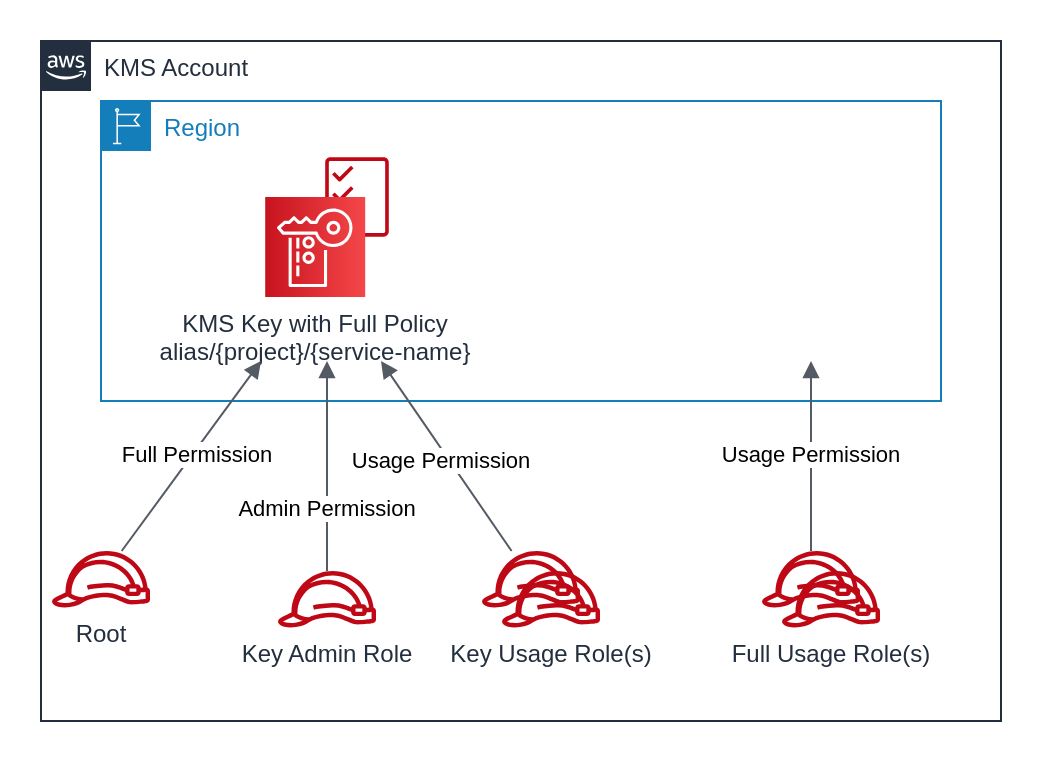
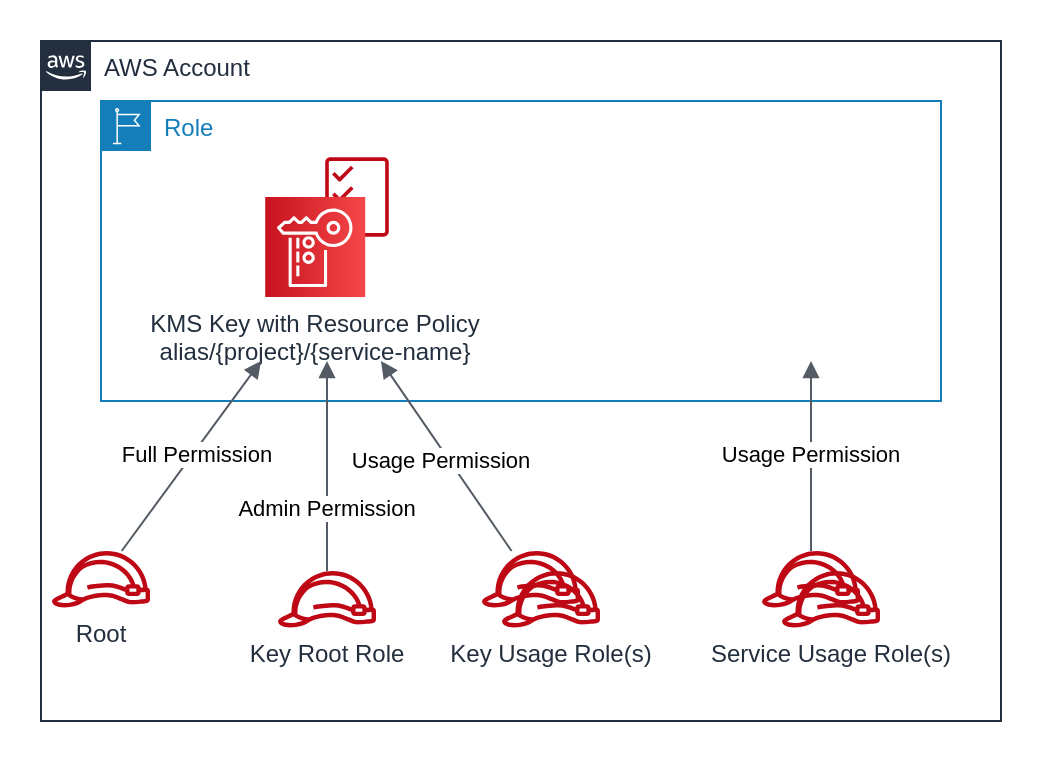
(176, 69) -> (176, 69)
(202, 129) -> (189, 129)
(316, 340) -> (316, 340)
(328, 655) -> (328, 655)
(832, 655) -> (832, 655)
